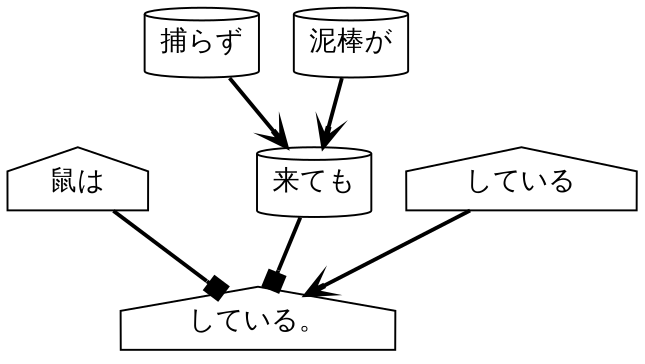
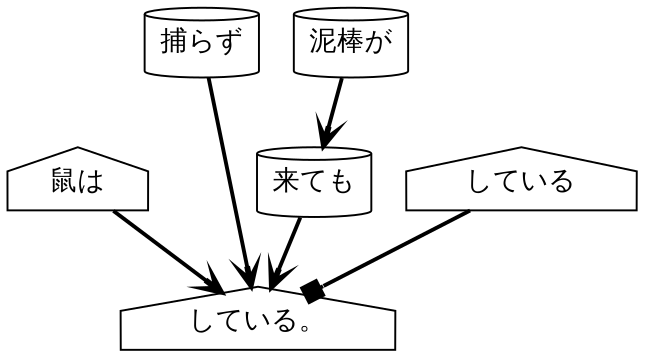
(252, 105) -> (228, 173)
(289, 244) -> (289, 244)
(160, 246) -> (160, 246)
(397, 248) -> (397, 248)
